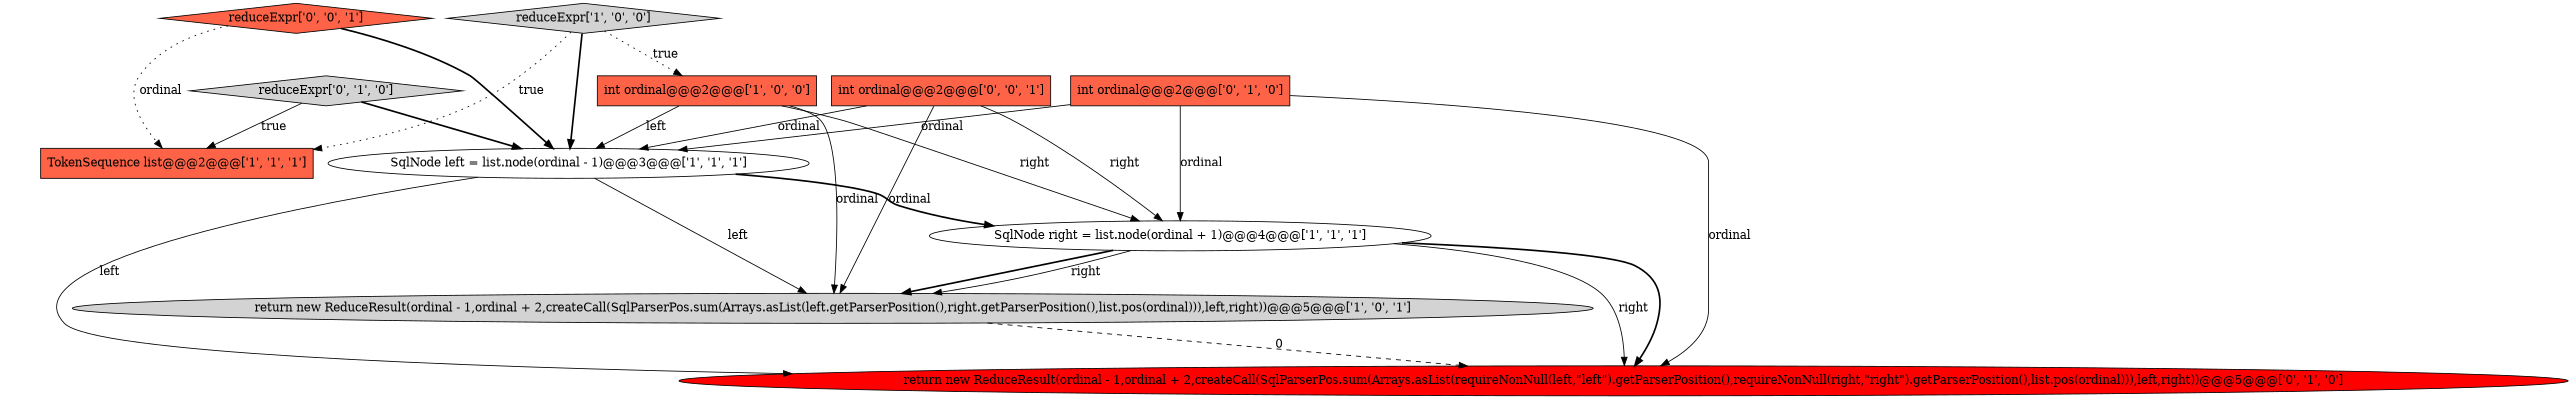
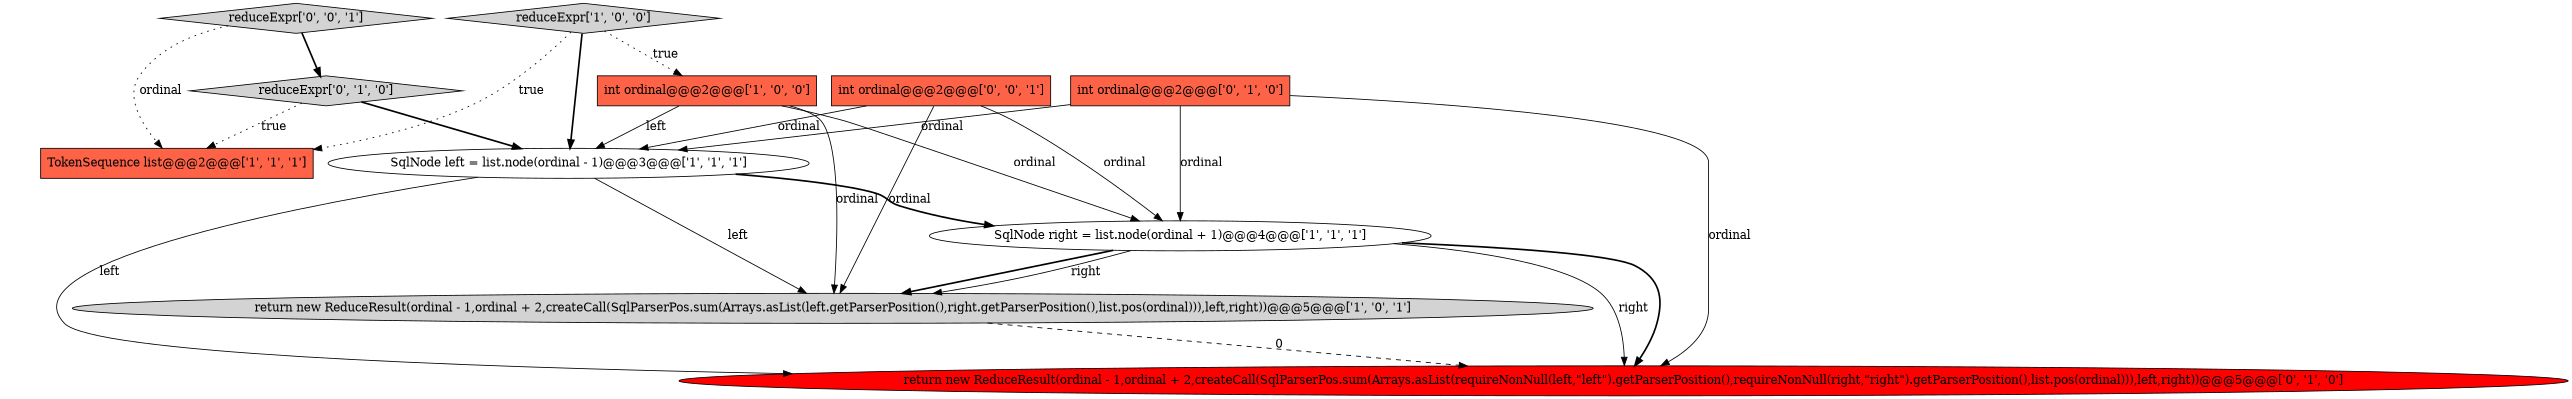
(296, 18) -> (296, 18)
(454, 67) -> (309, 51)
(258, 124) -> (258, 124)
(1035, 163) -> (1035, 163)
(1125, 163) -> (1125, 163)
